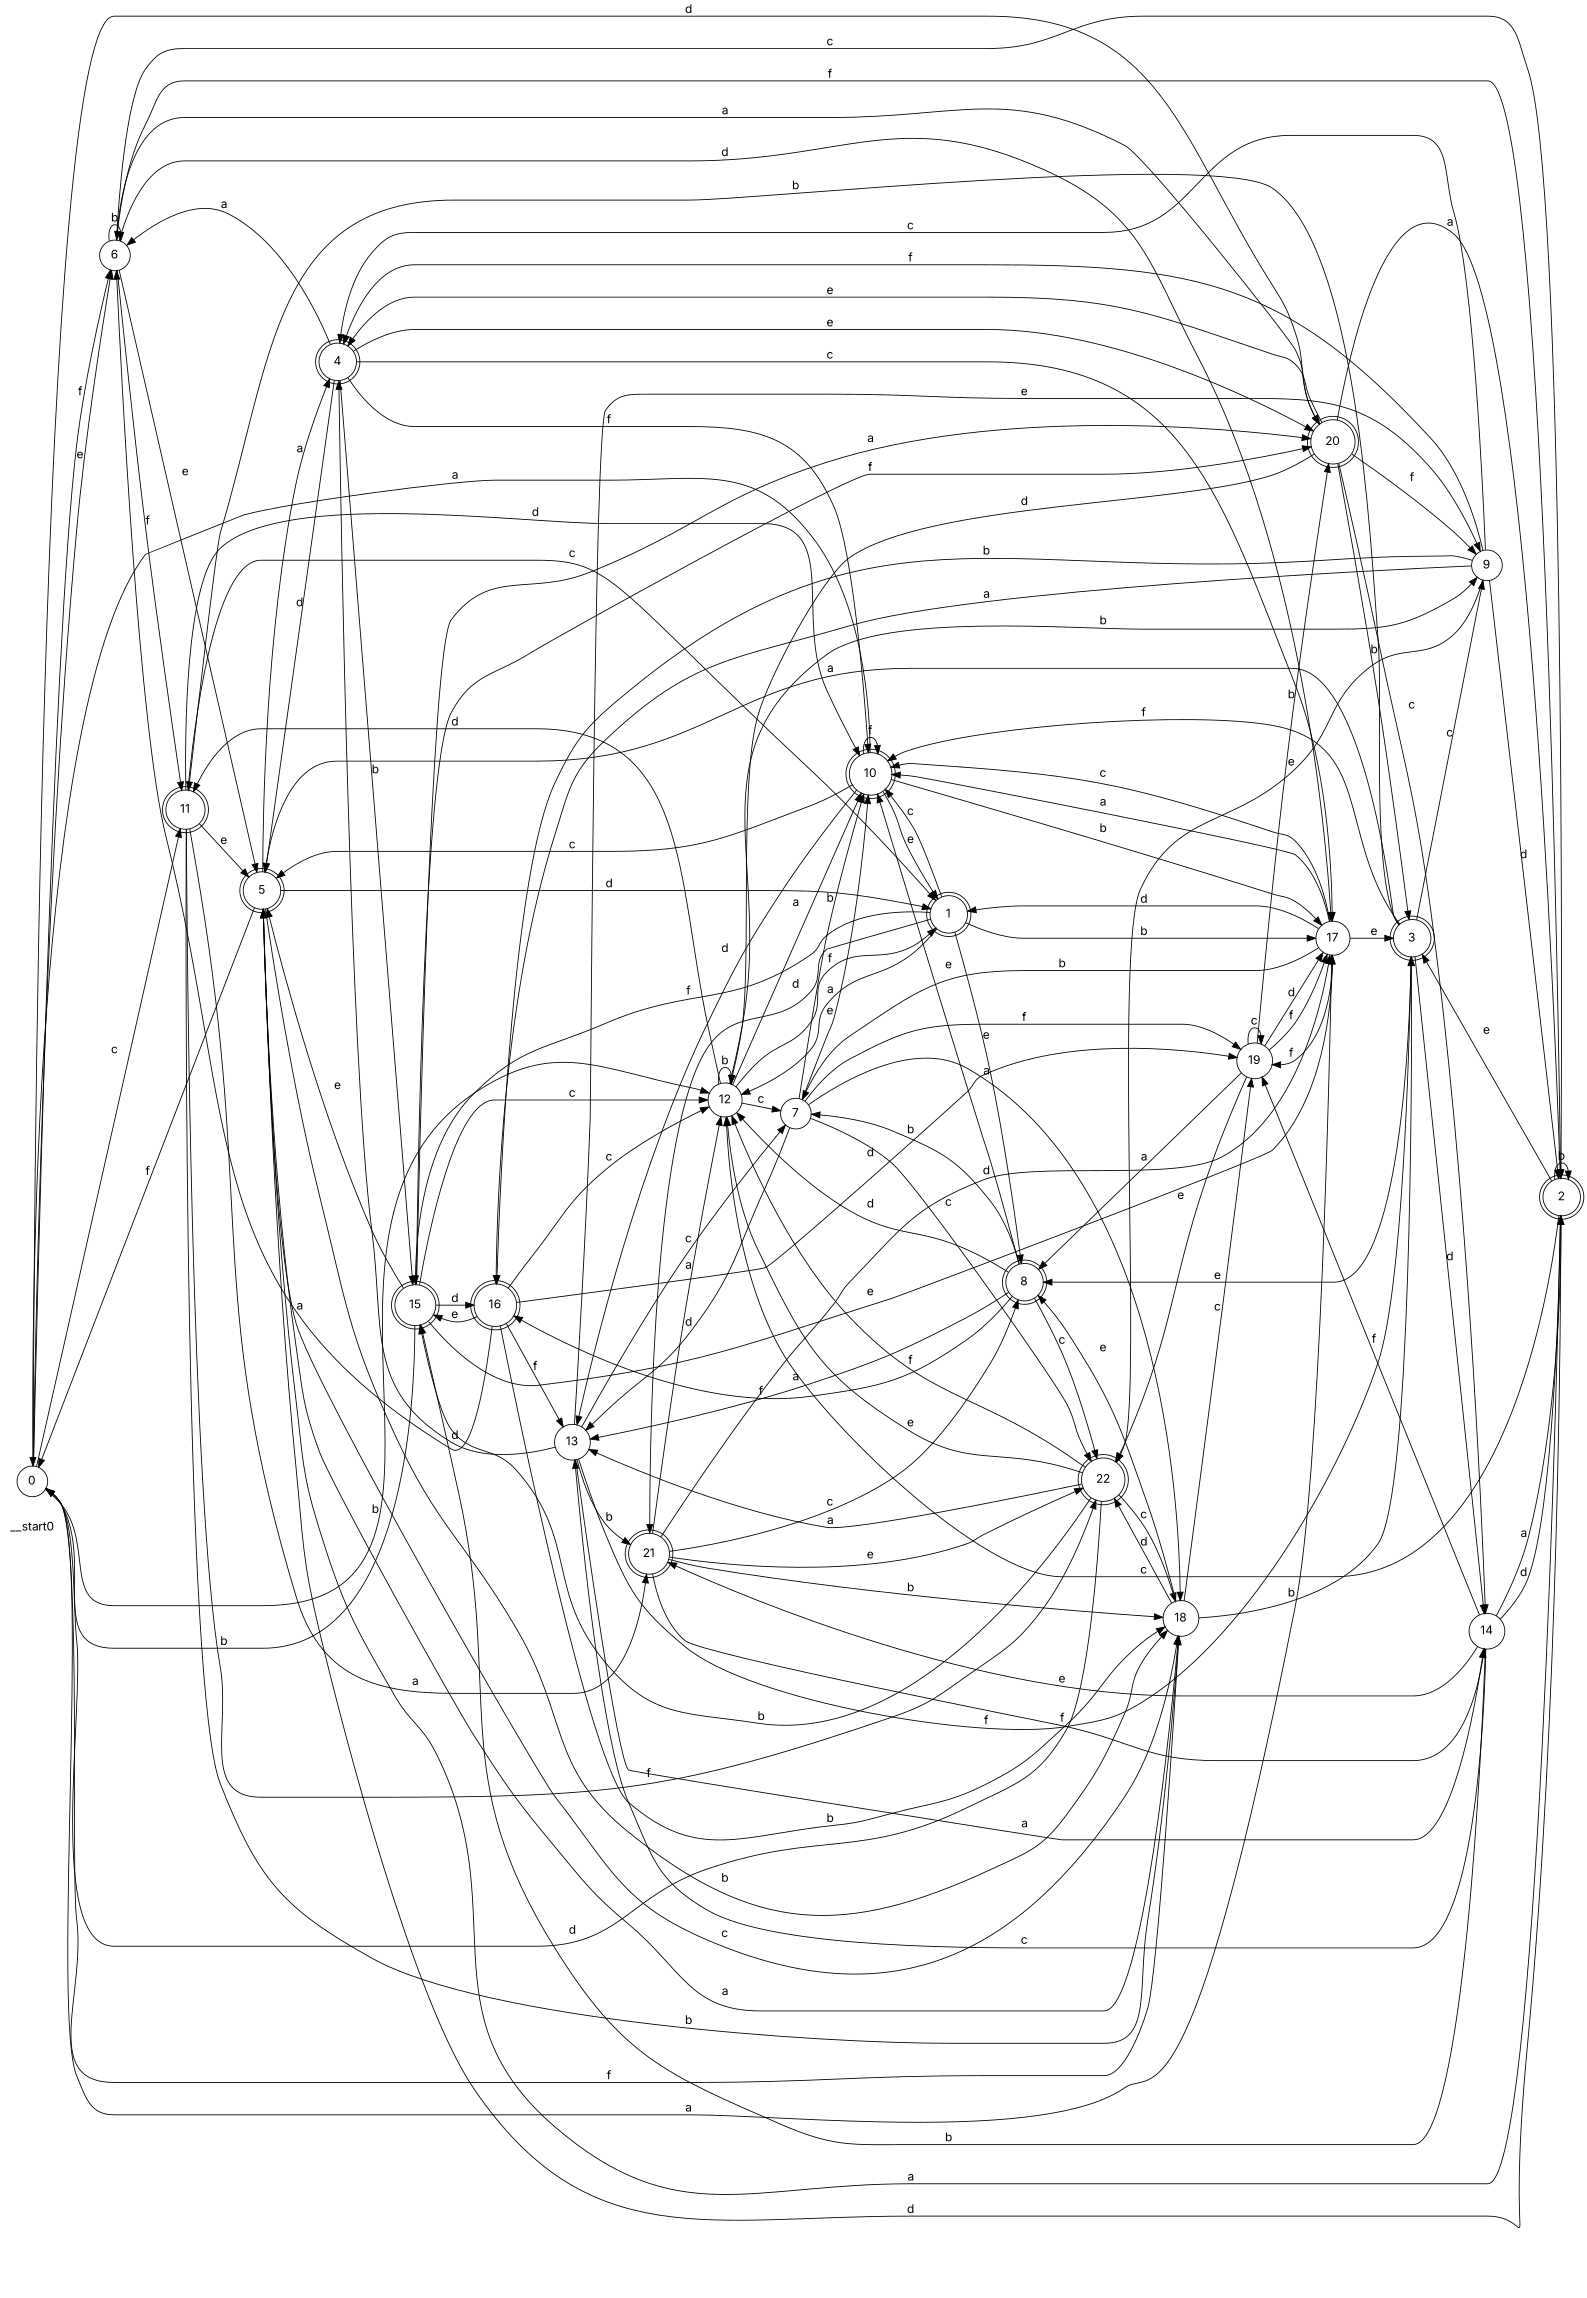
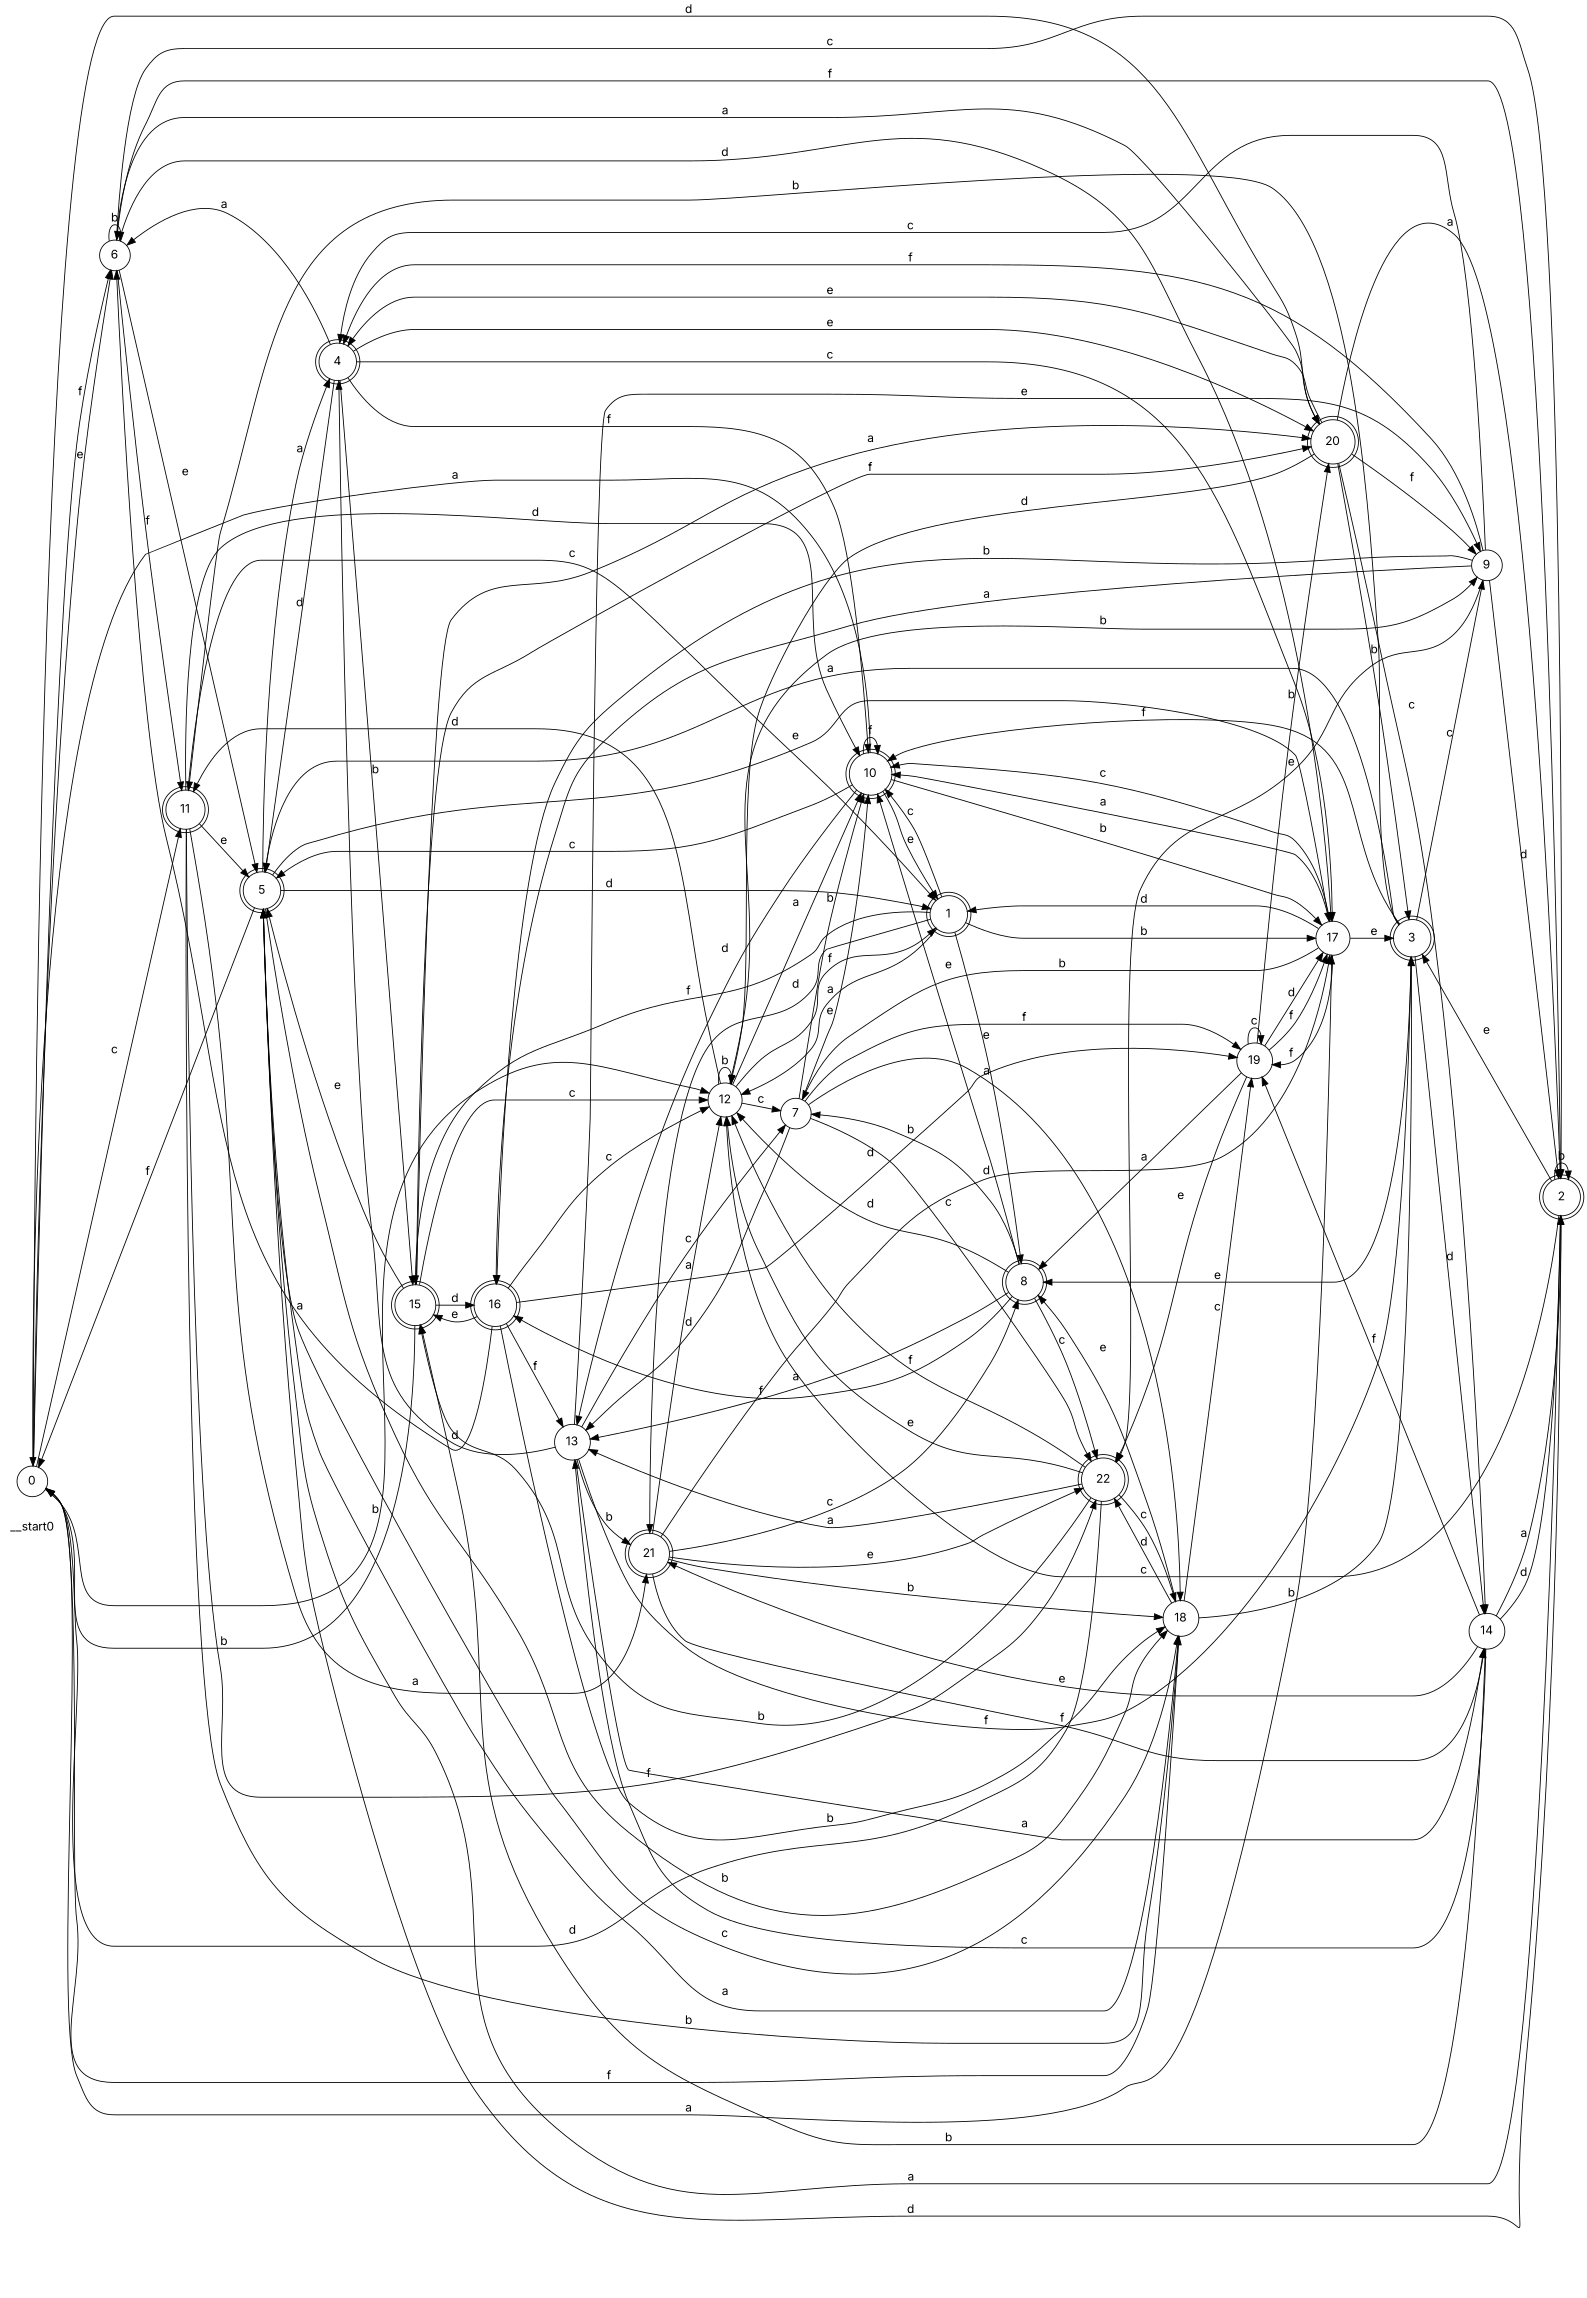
(944, 1279) -> (850, 706)
